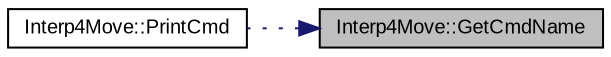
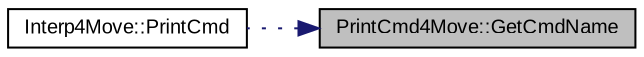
(461, 28) -> (478, 28)
